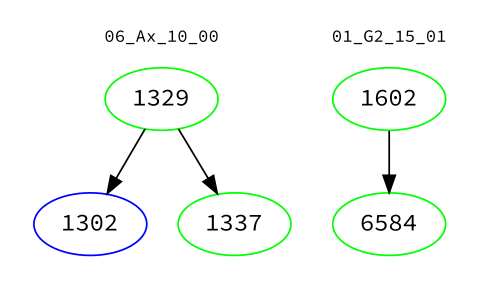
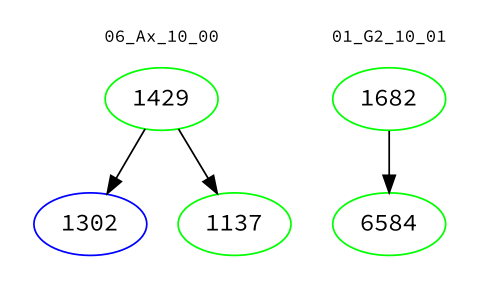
(390, 37) -> (390, 37)
(162, 99) -> (162, 99)
(389, 99) -> (389, 99)
(235, 224) -> (235, 224)
